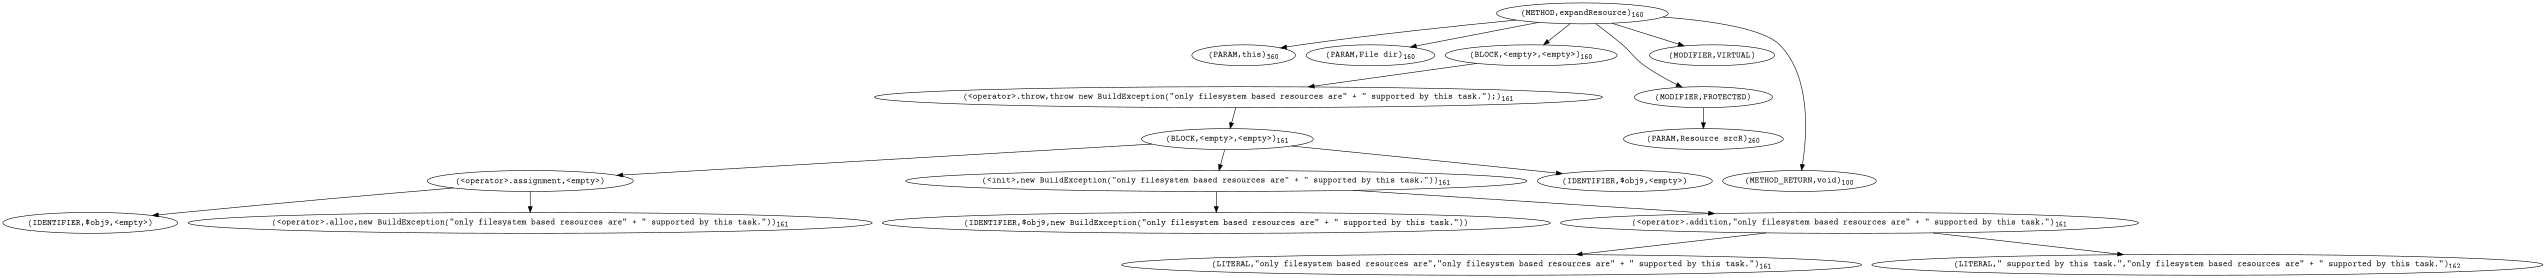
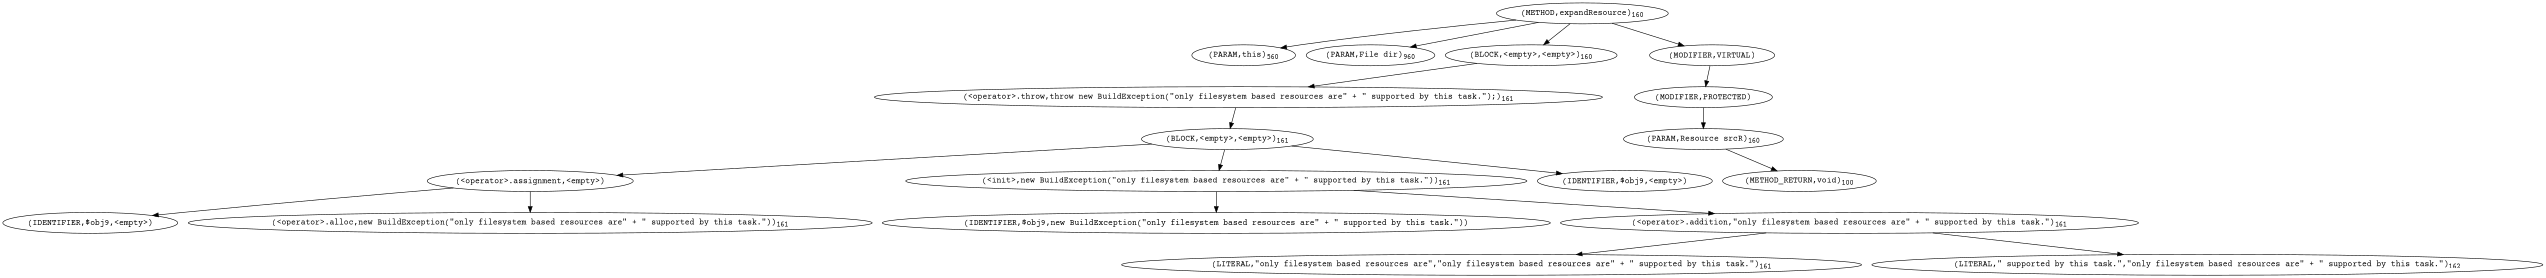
(1781, 47) -> (1749, 159)
(1409, 54) -> (1409, 54)
(1634, 57) -> (1708, 73)
(1754, 138) -> (1754, 138)
